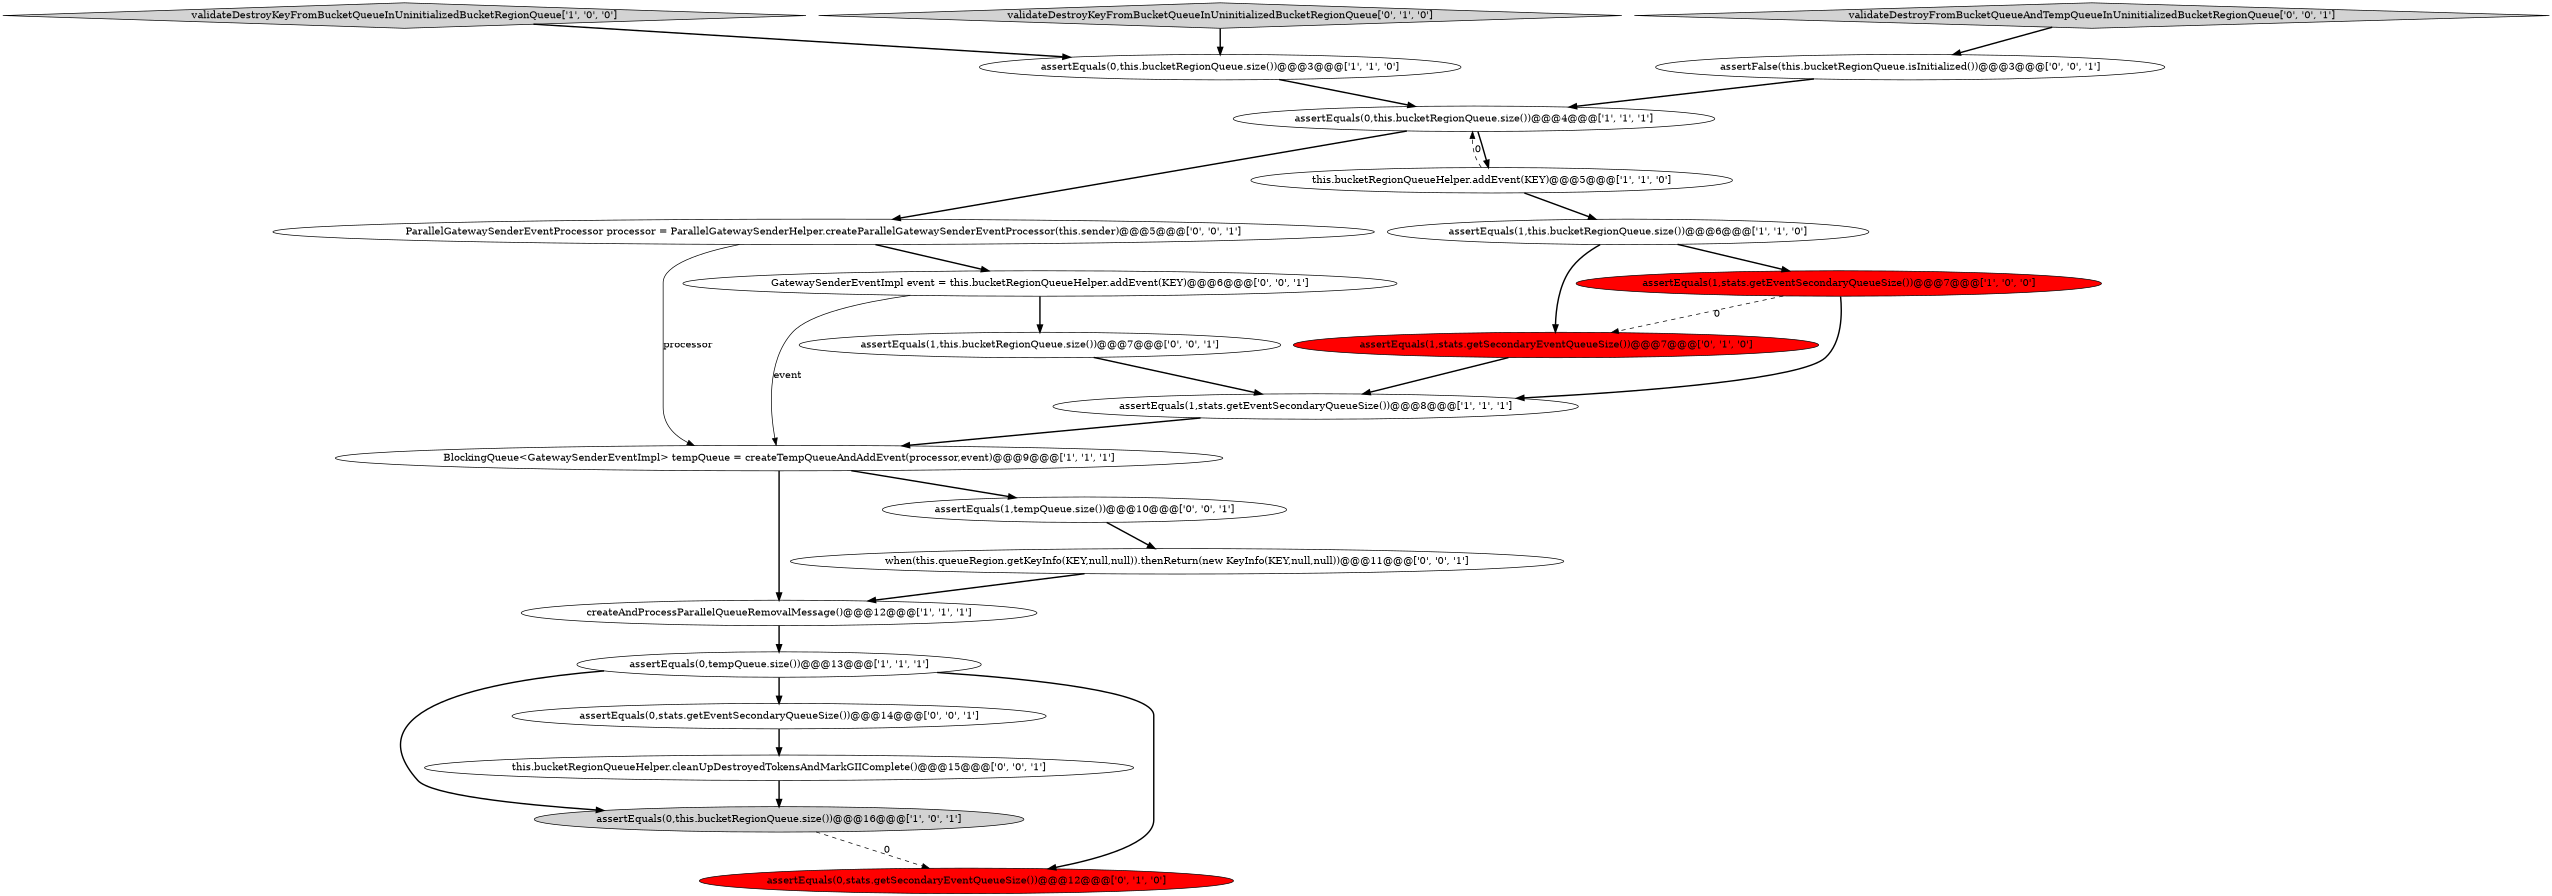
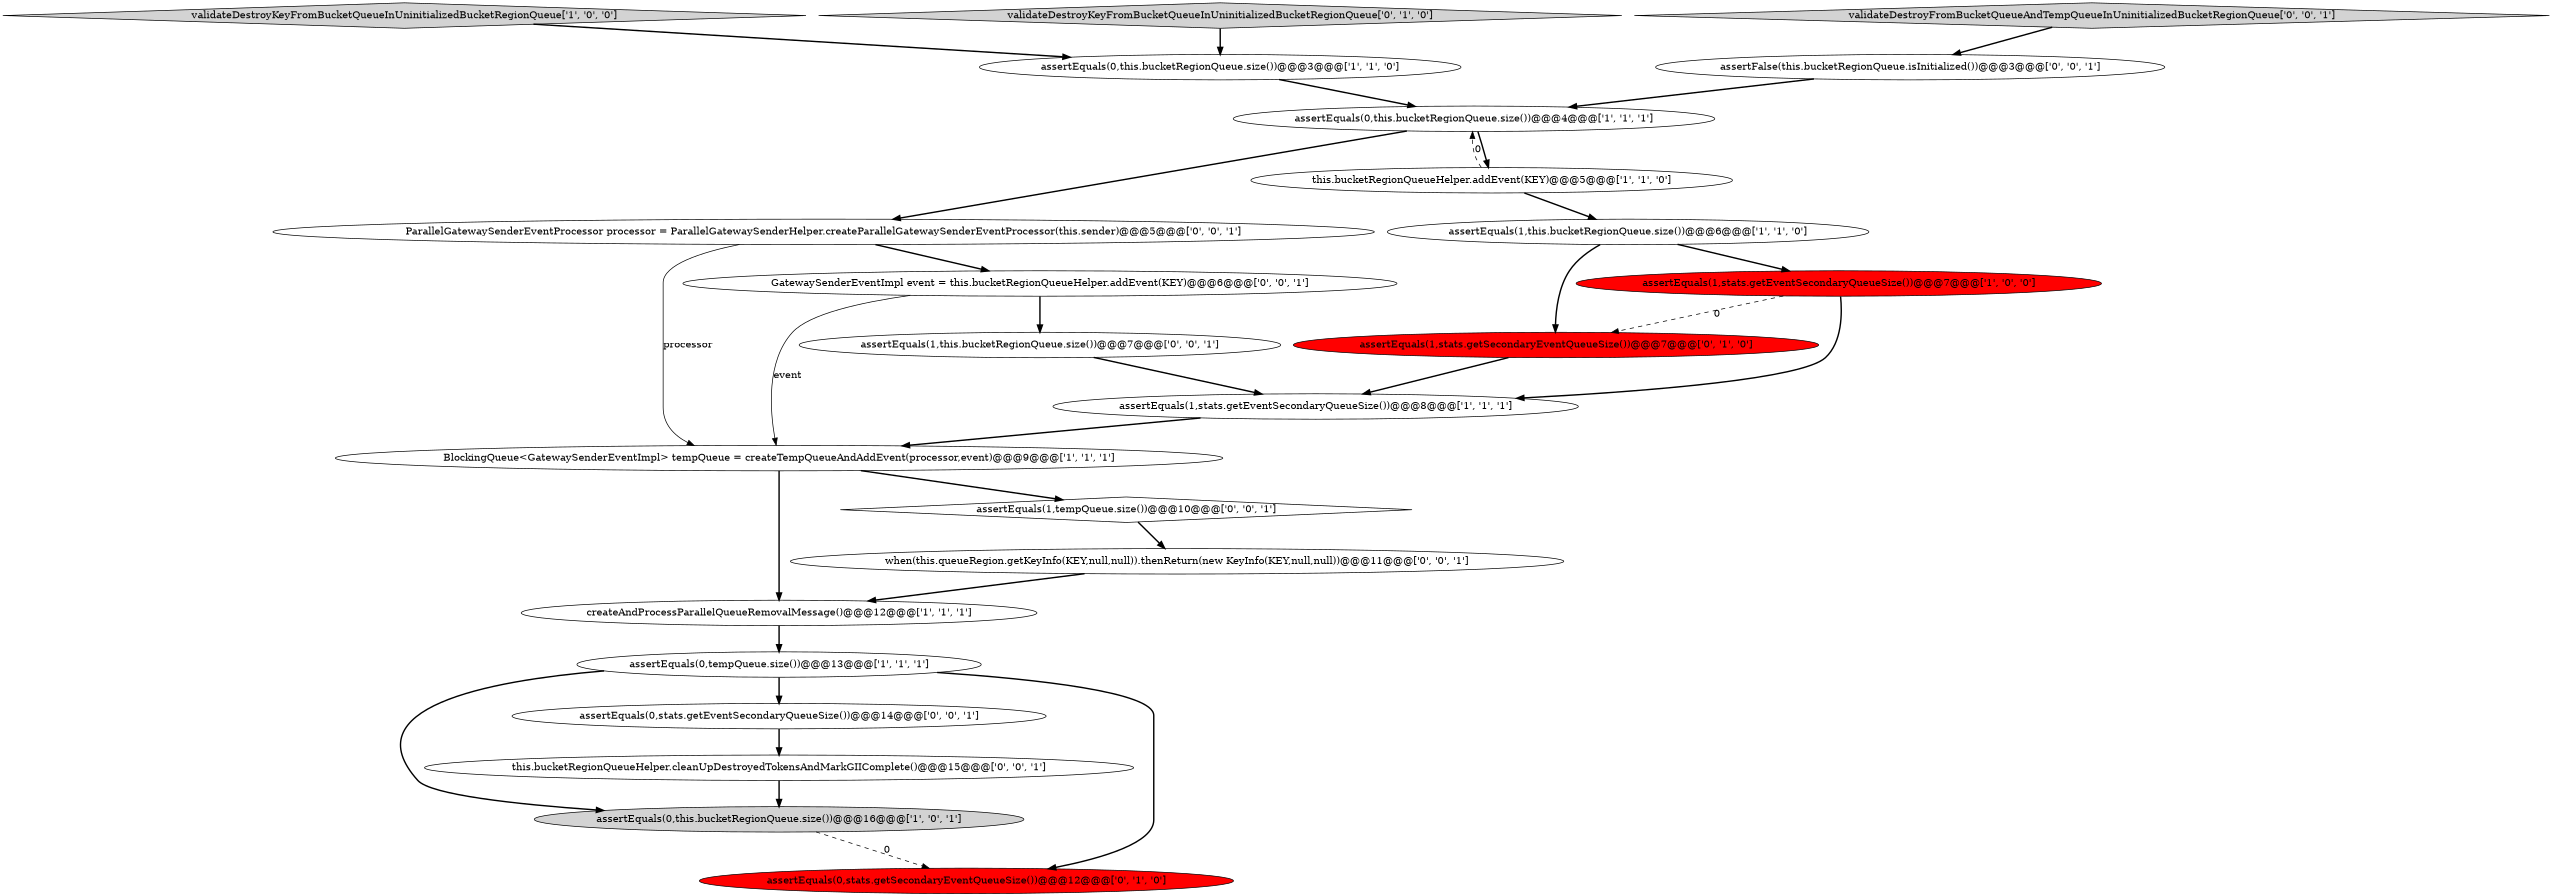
(1084, 510) -> (1126, 510)
